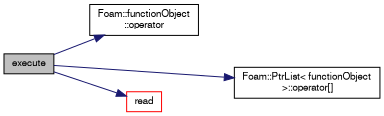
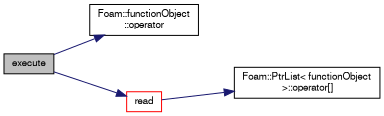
(139, 71) -> (193, 96)
